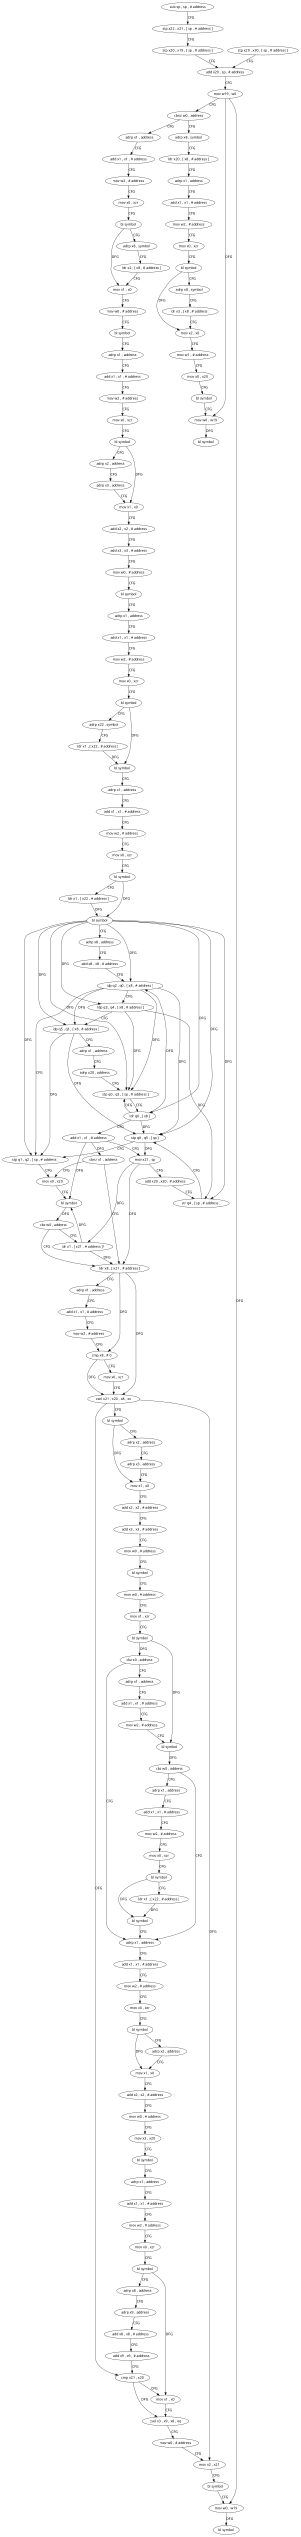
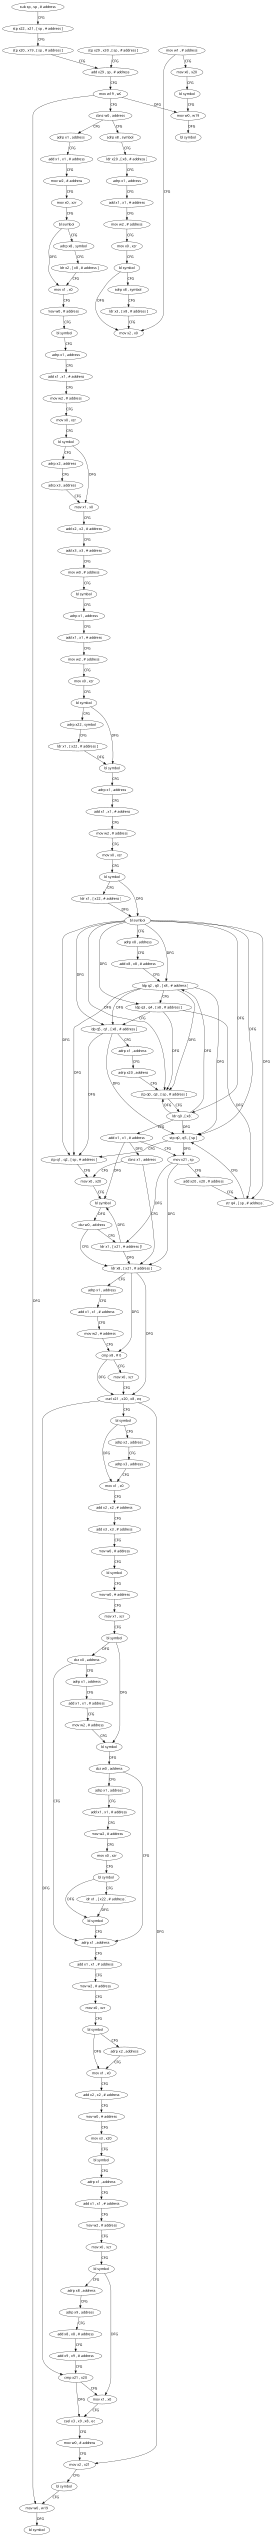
(191, 343) -> (164, 196)
(39, 1073) -> (78, 1073)
